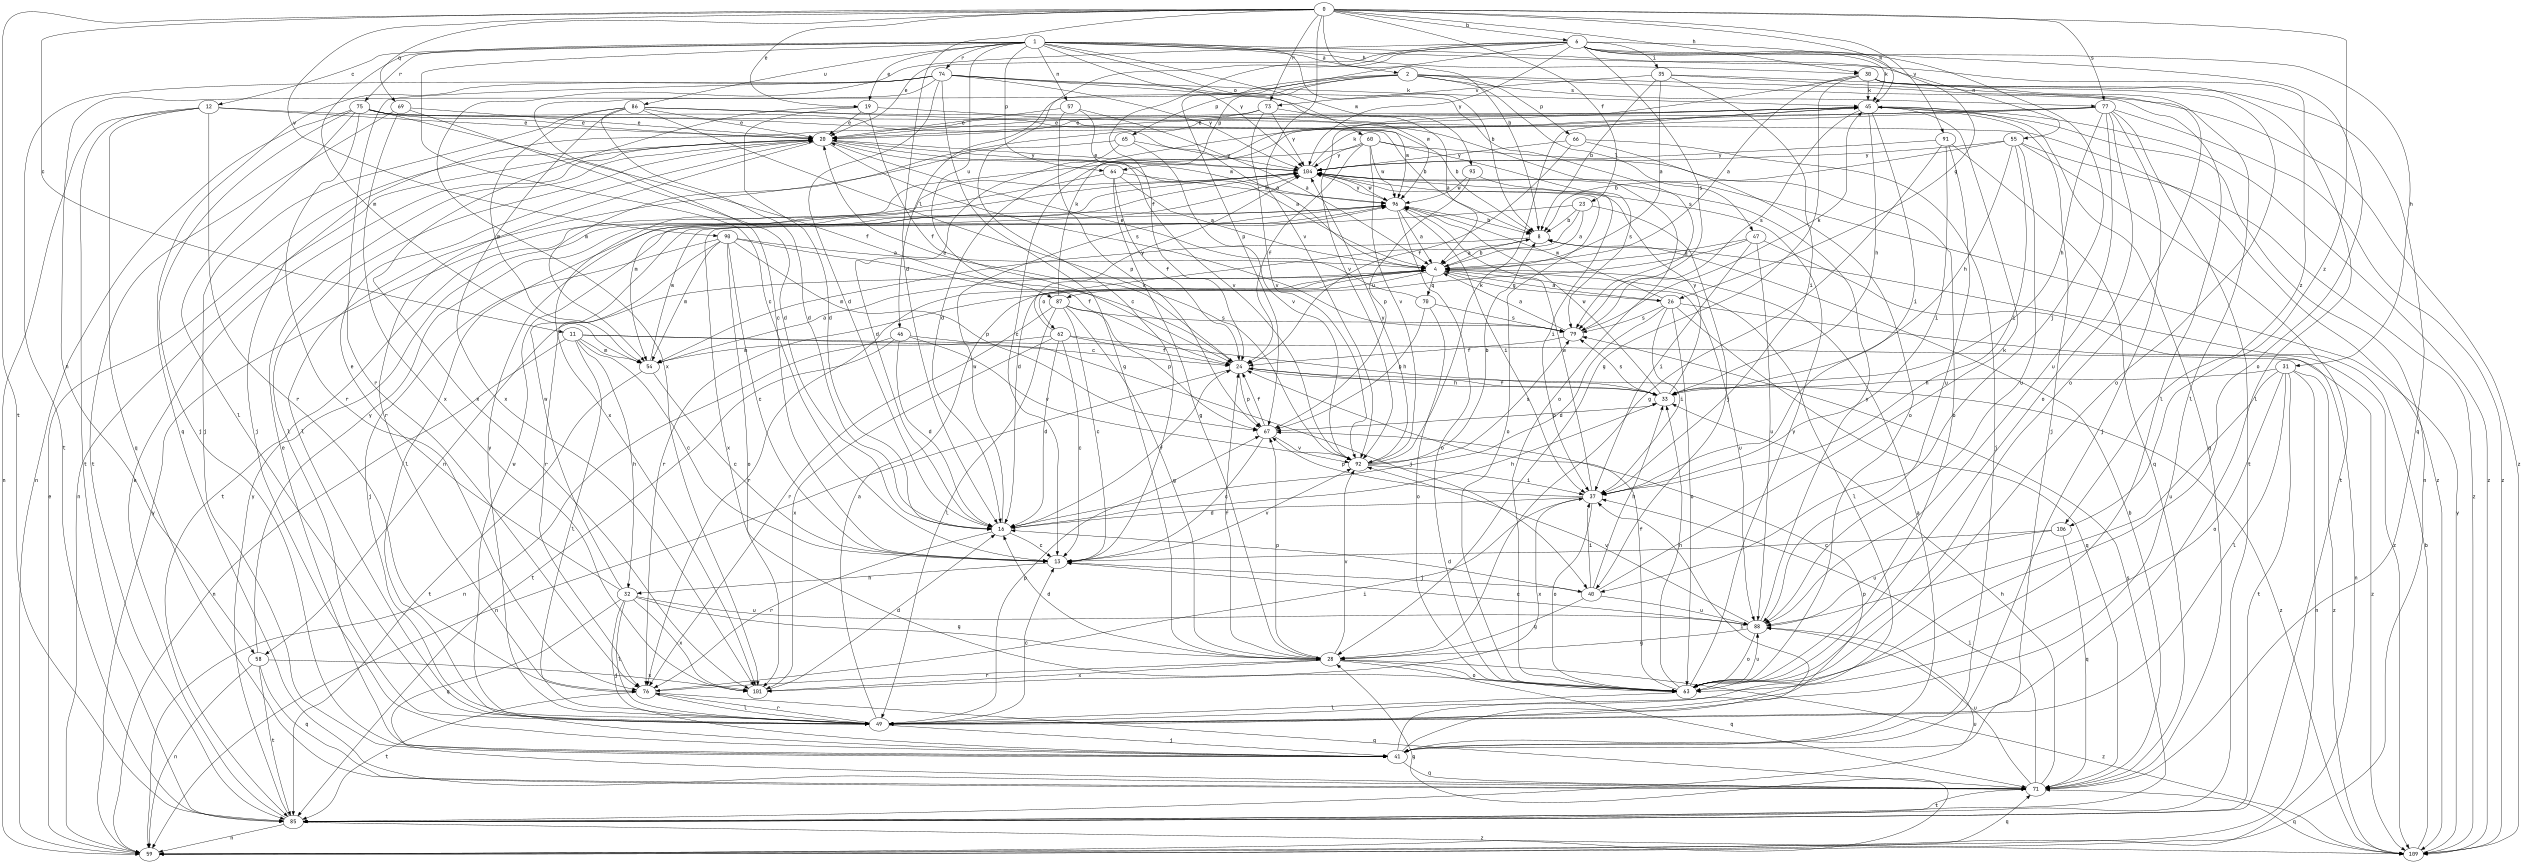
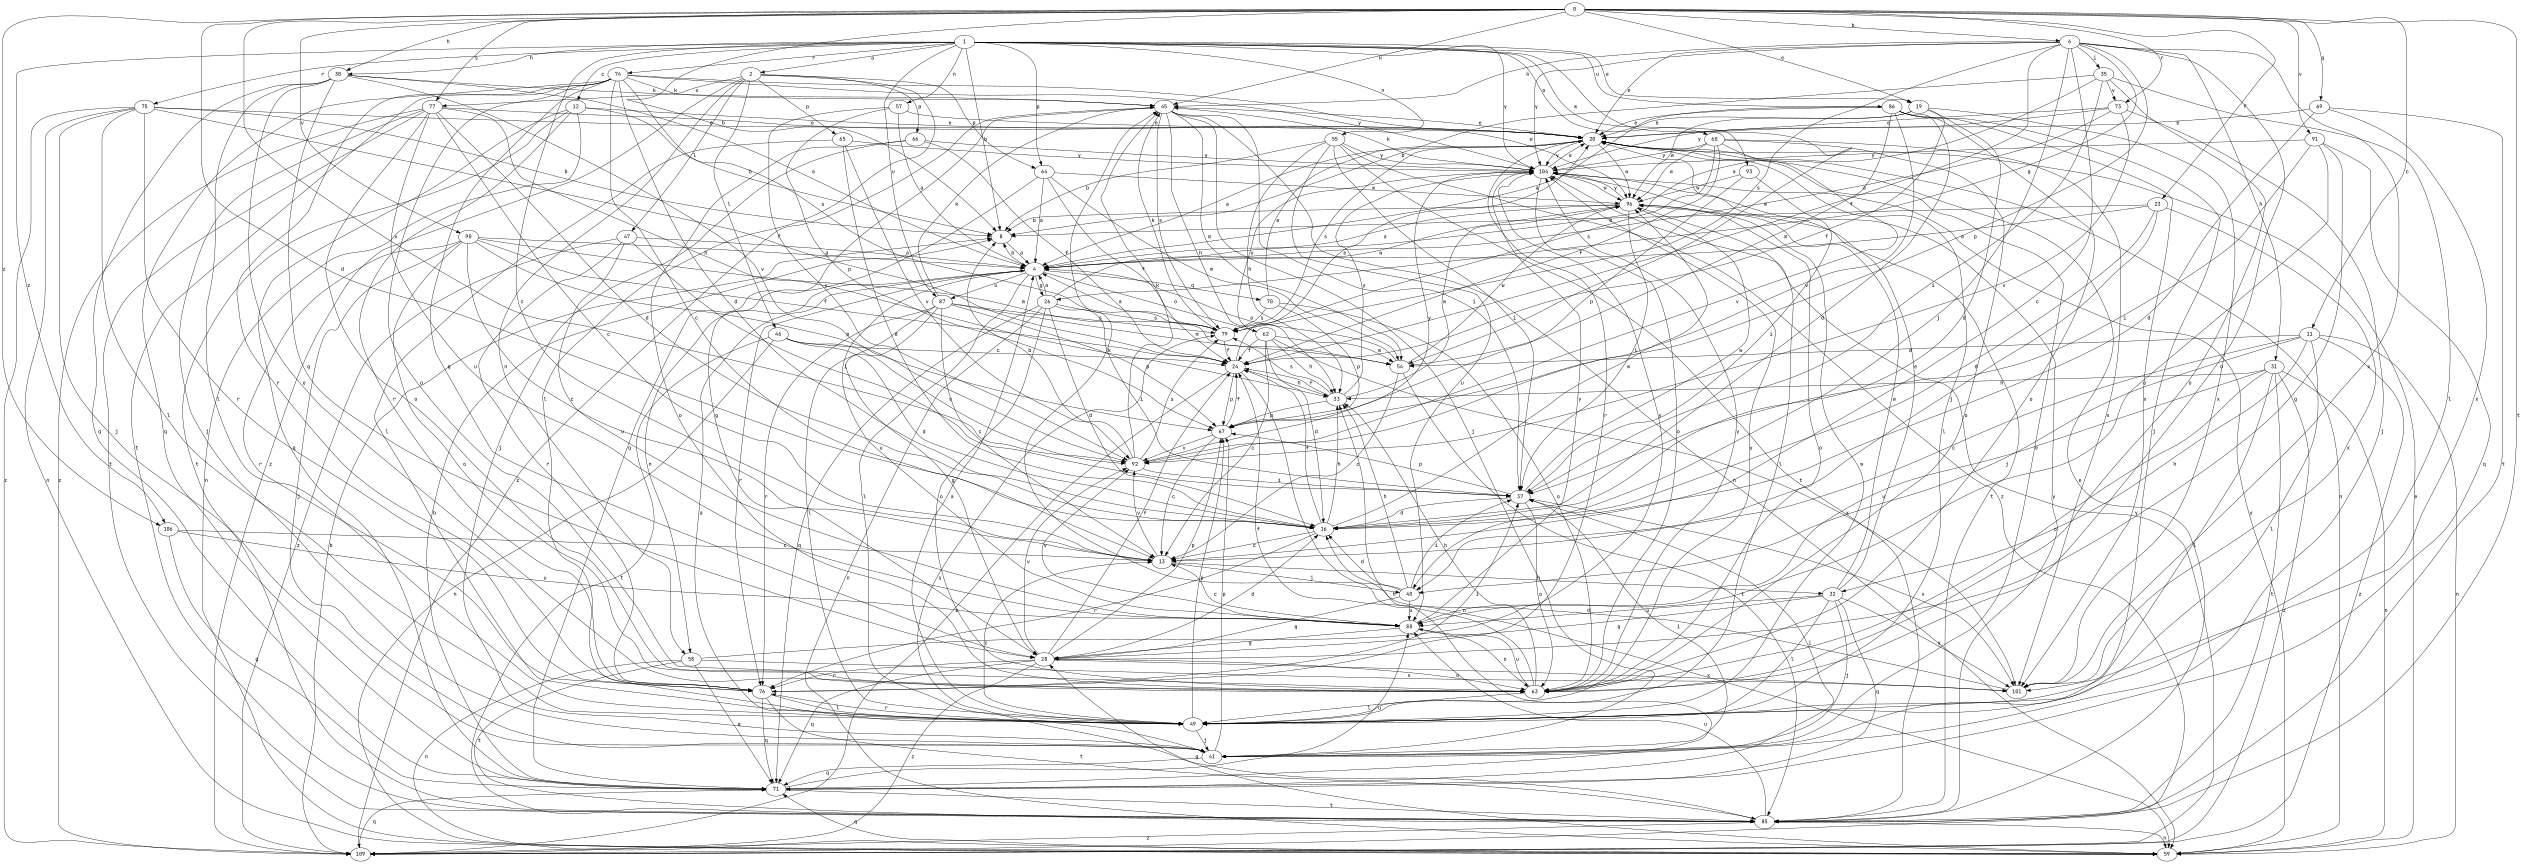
(1087, 257) -> (1169, 337)
none -> (685, 667)
